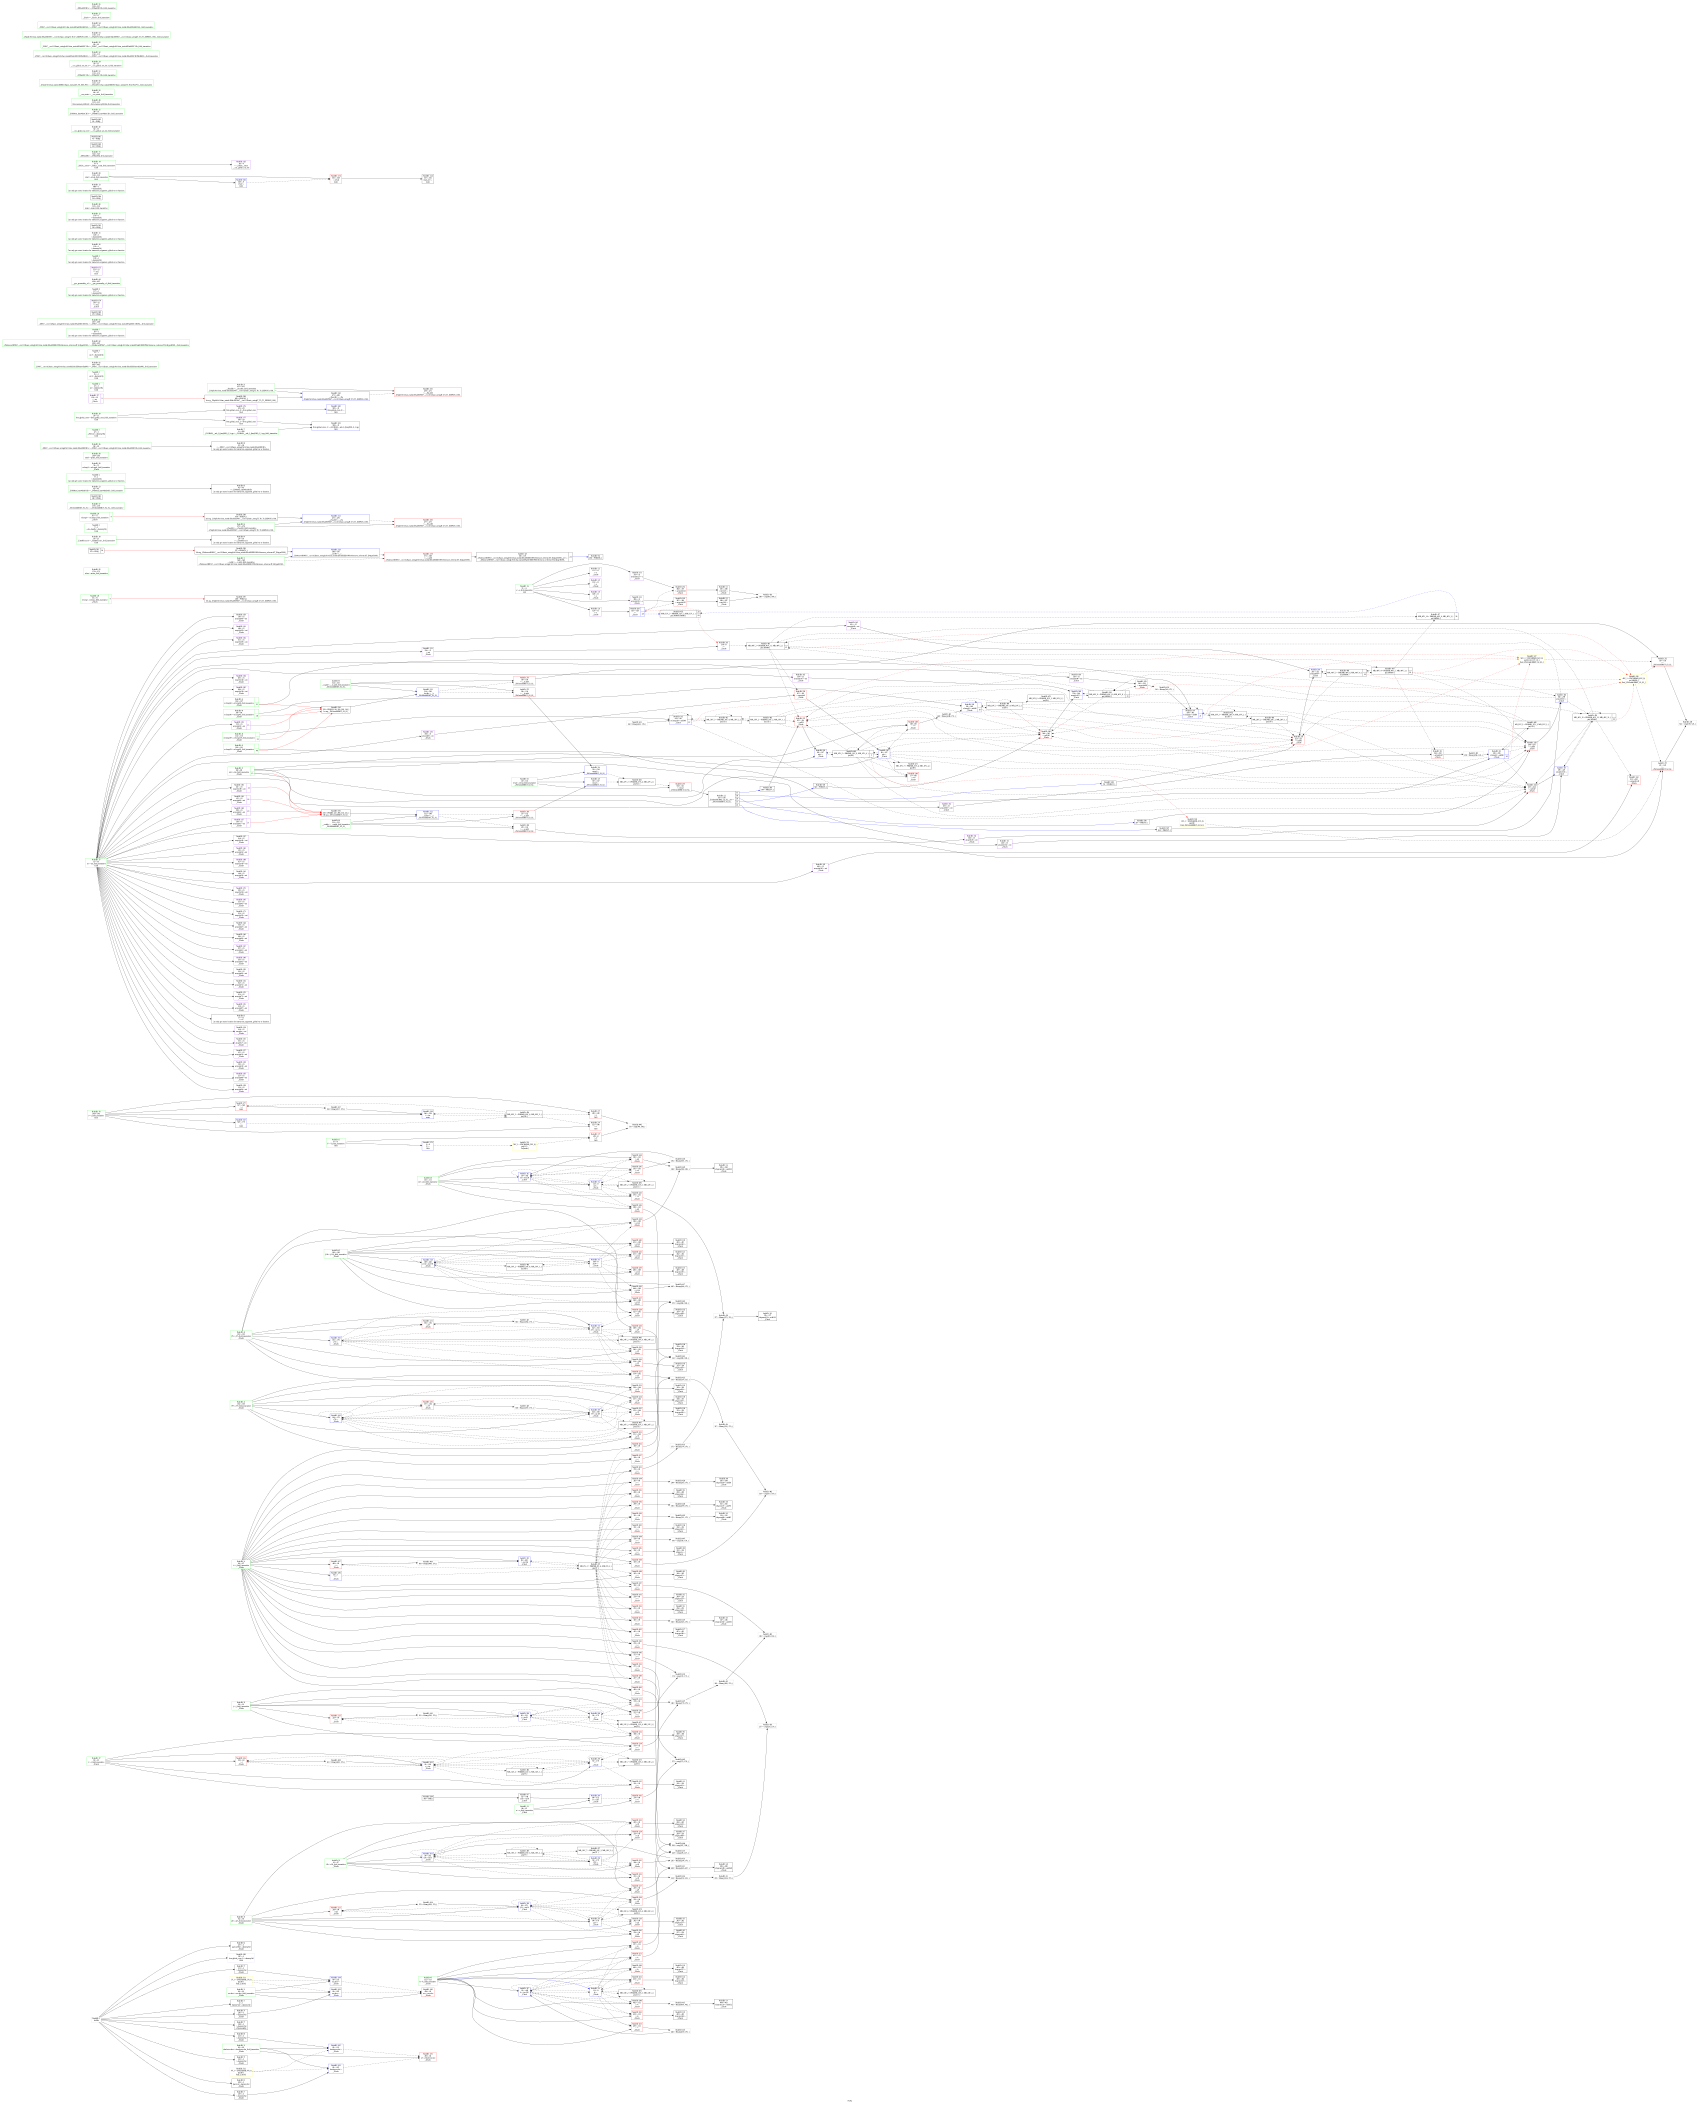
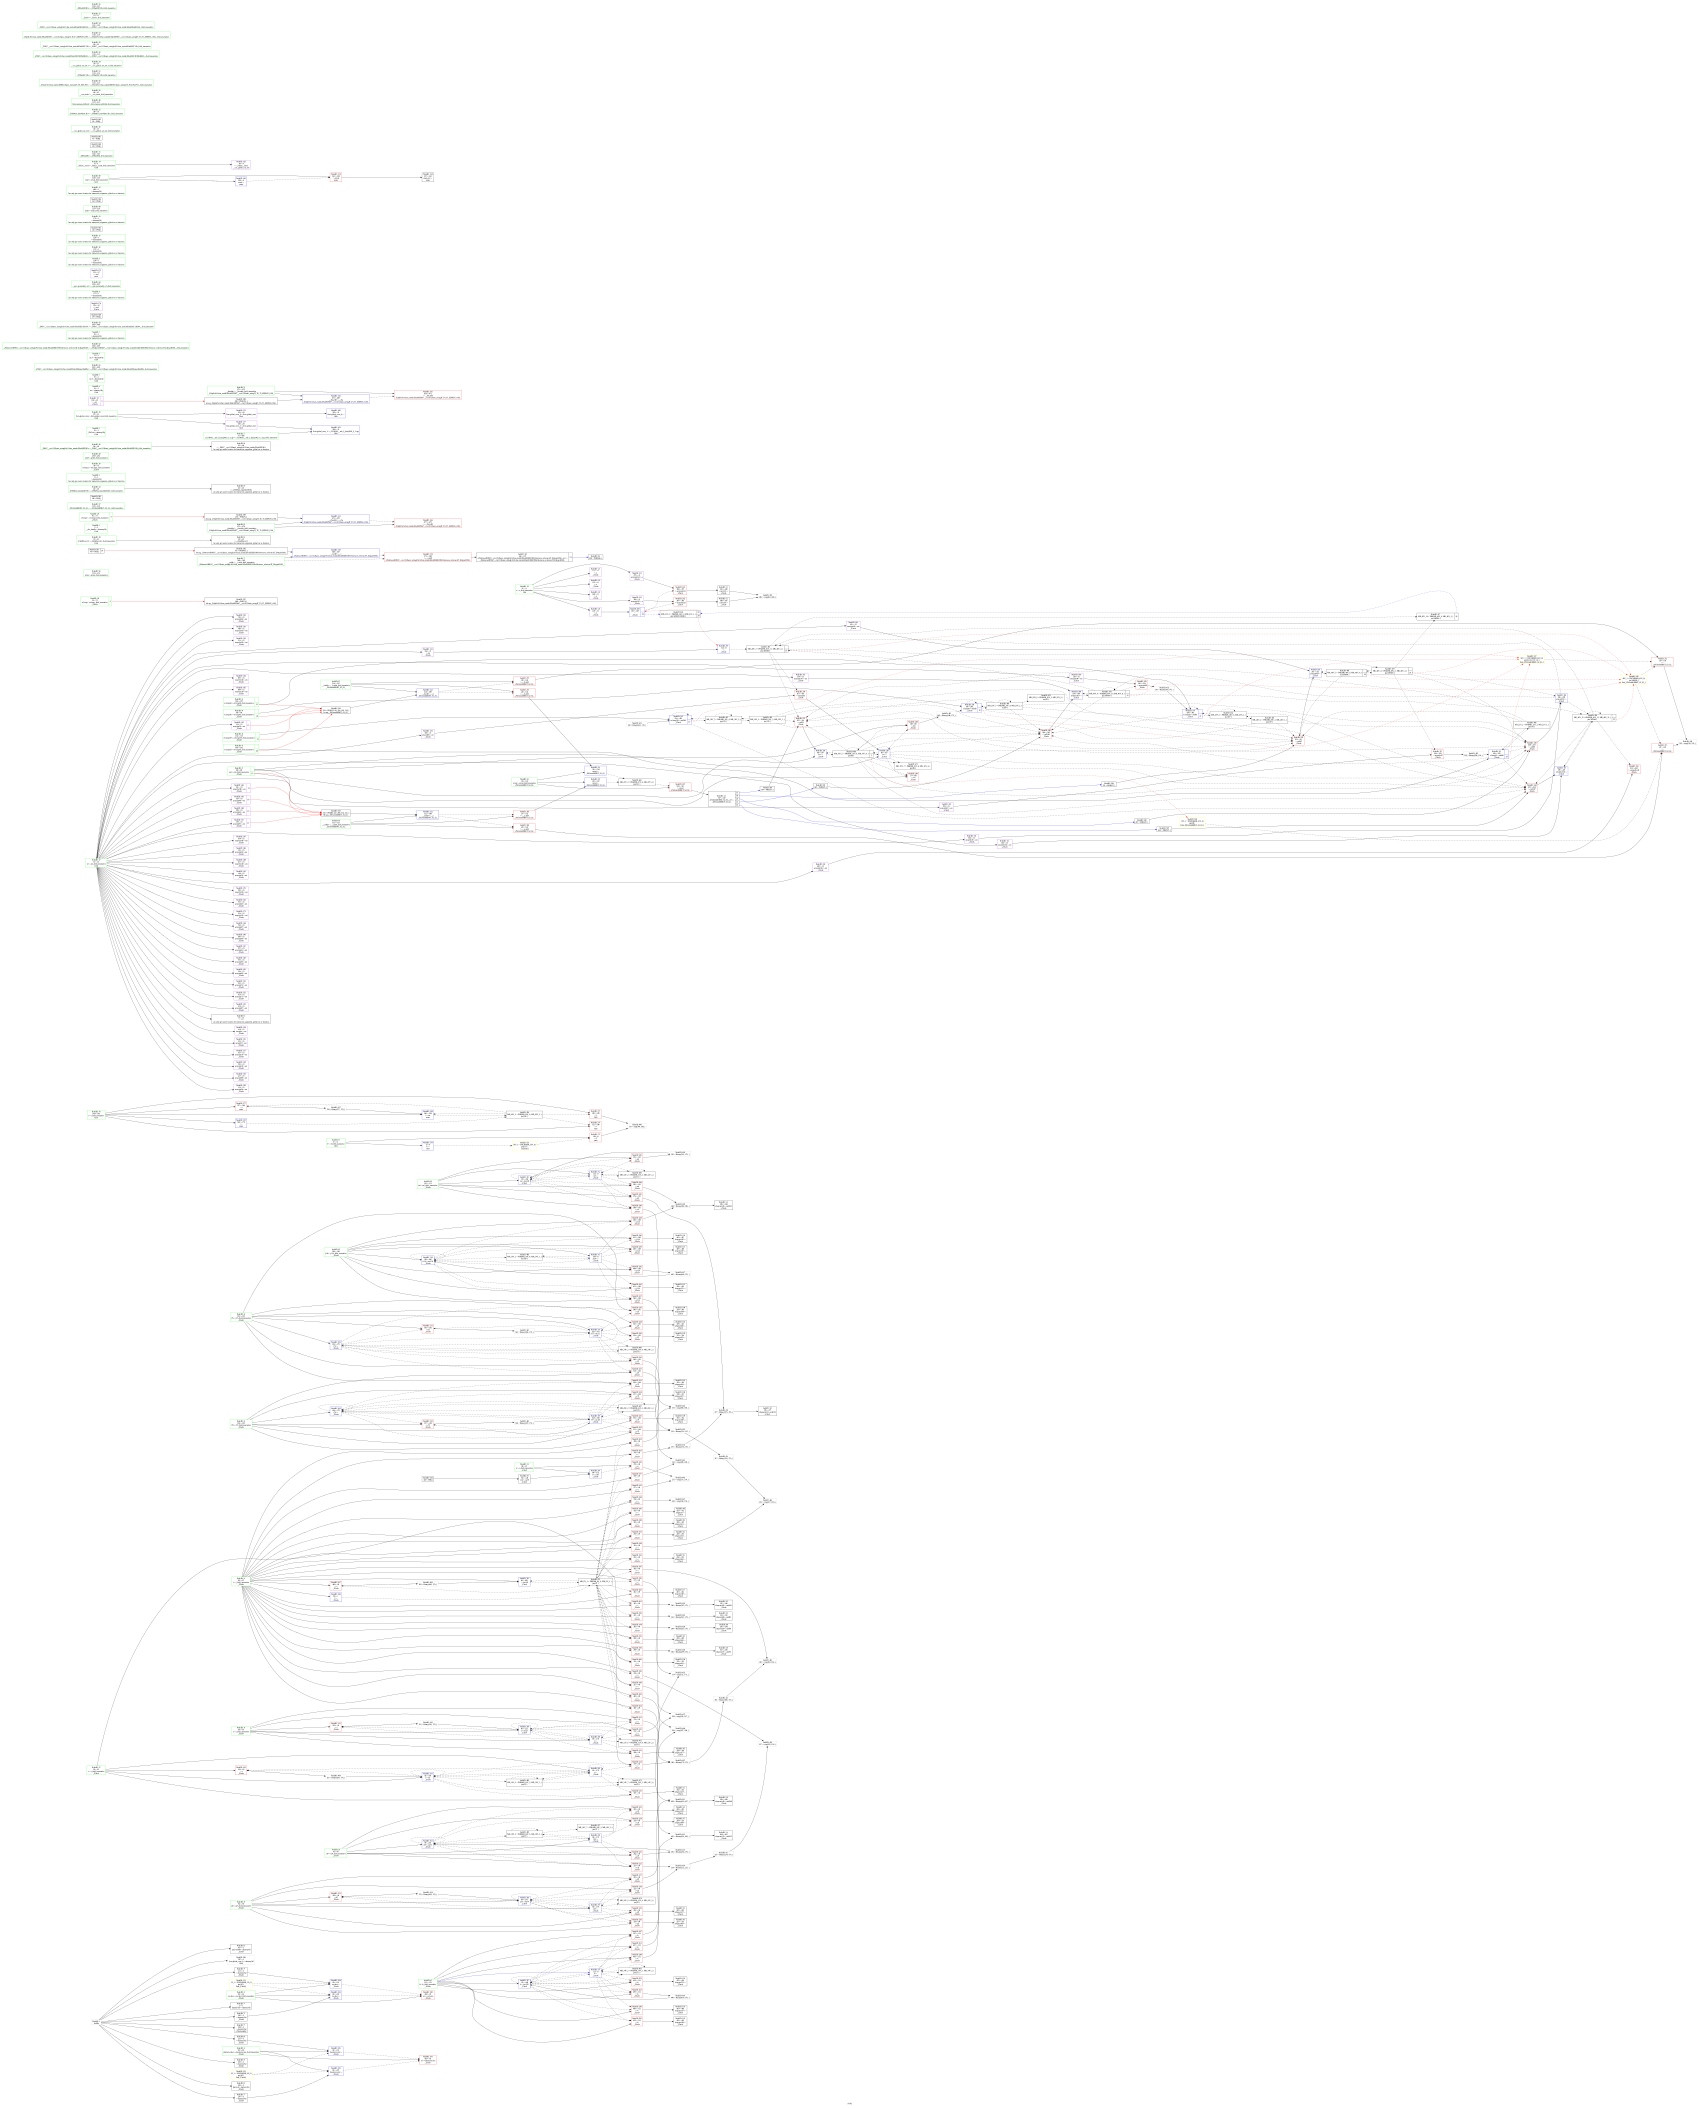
none -> (637, 1709)
